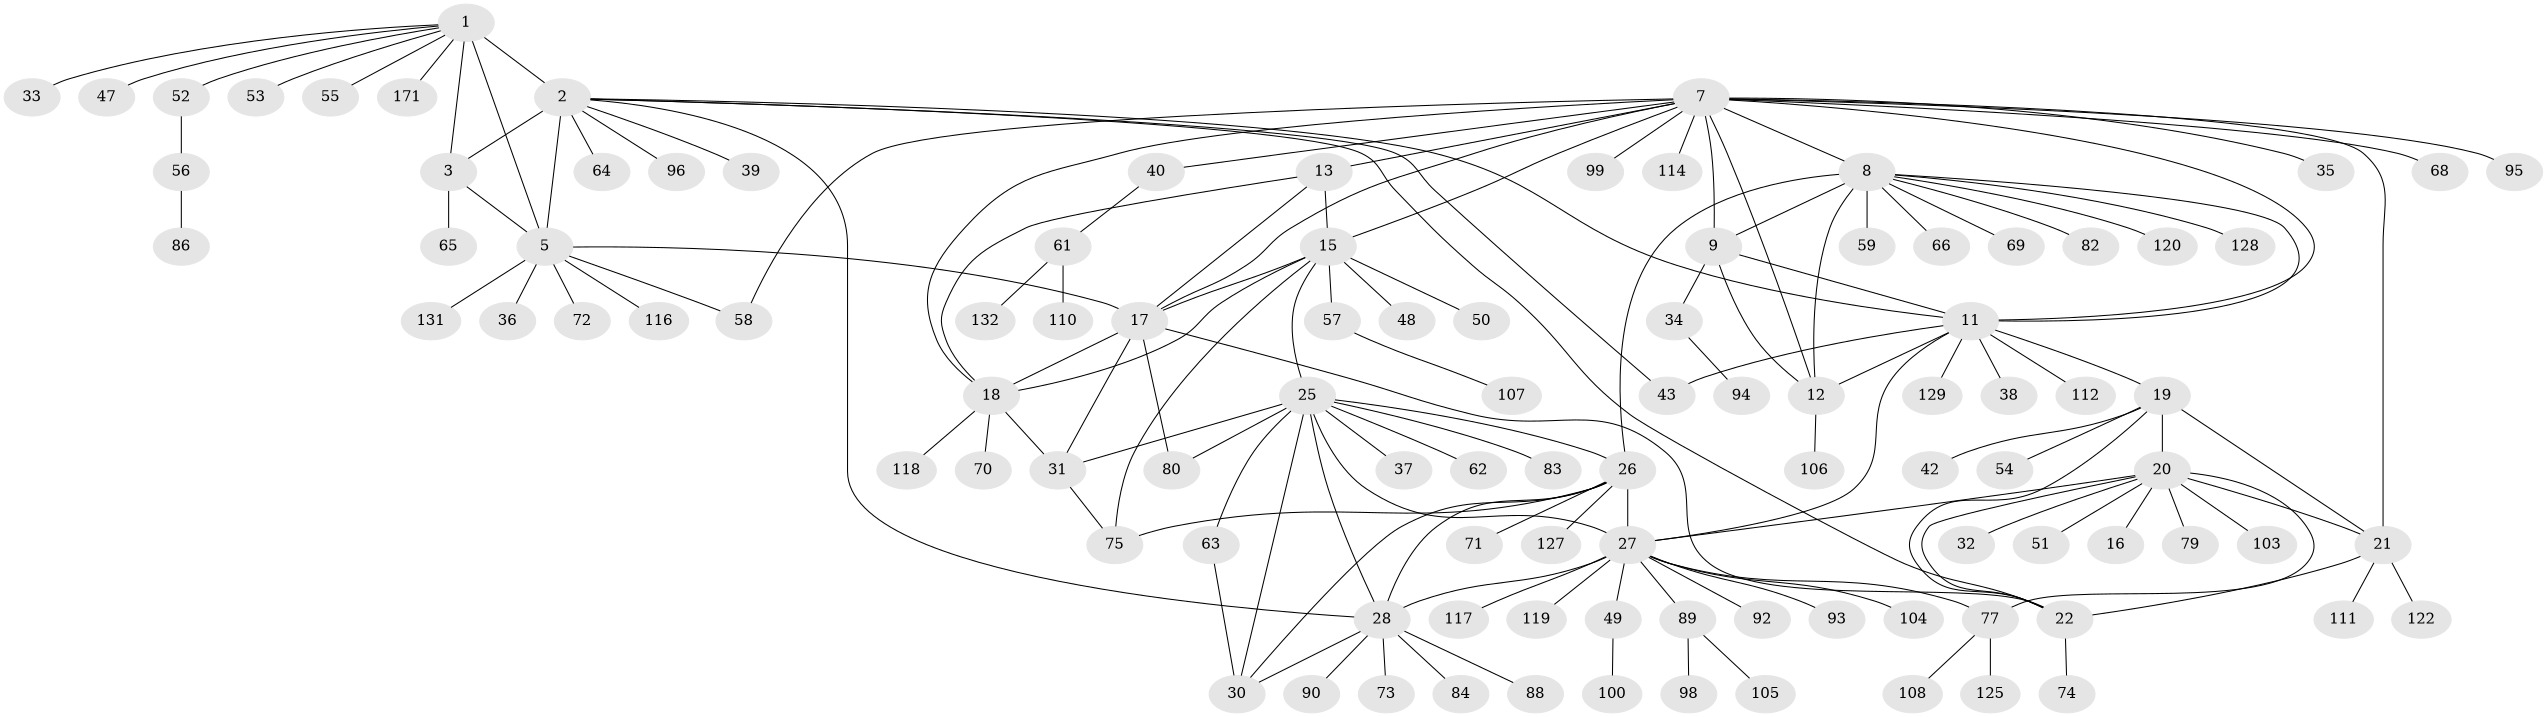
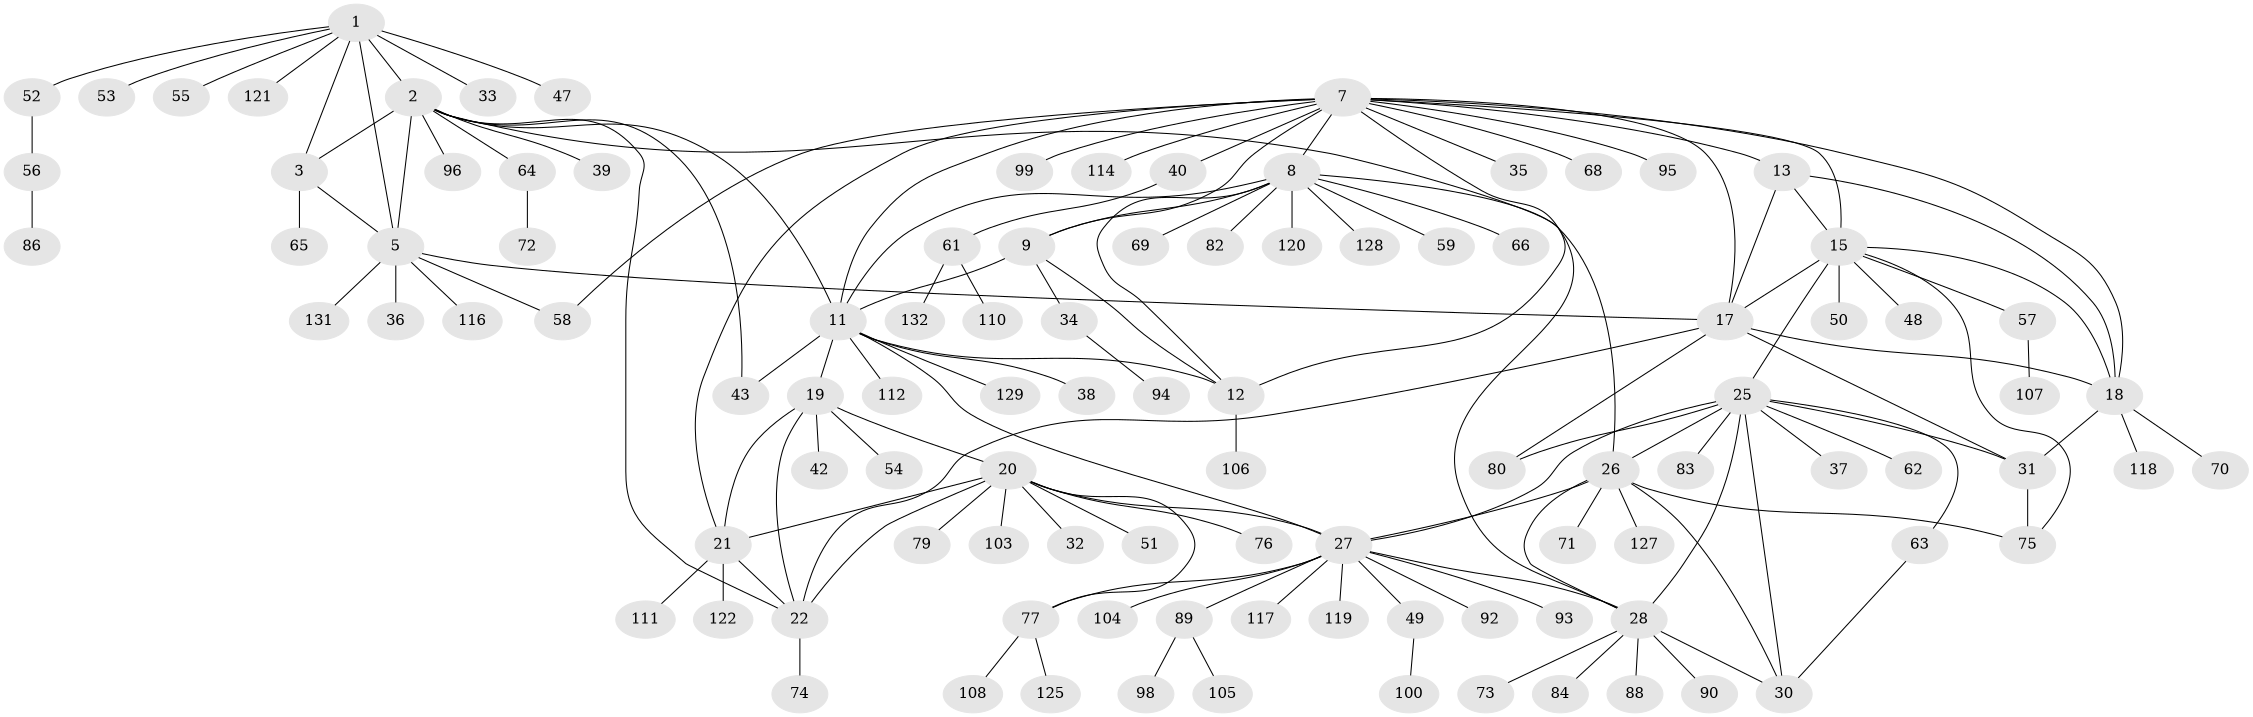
(407, 97) -> (258, 97)
(564, 284) -> (527, 209)
(2116, 545) -> (1264, 545)
